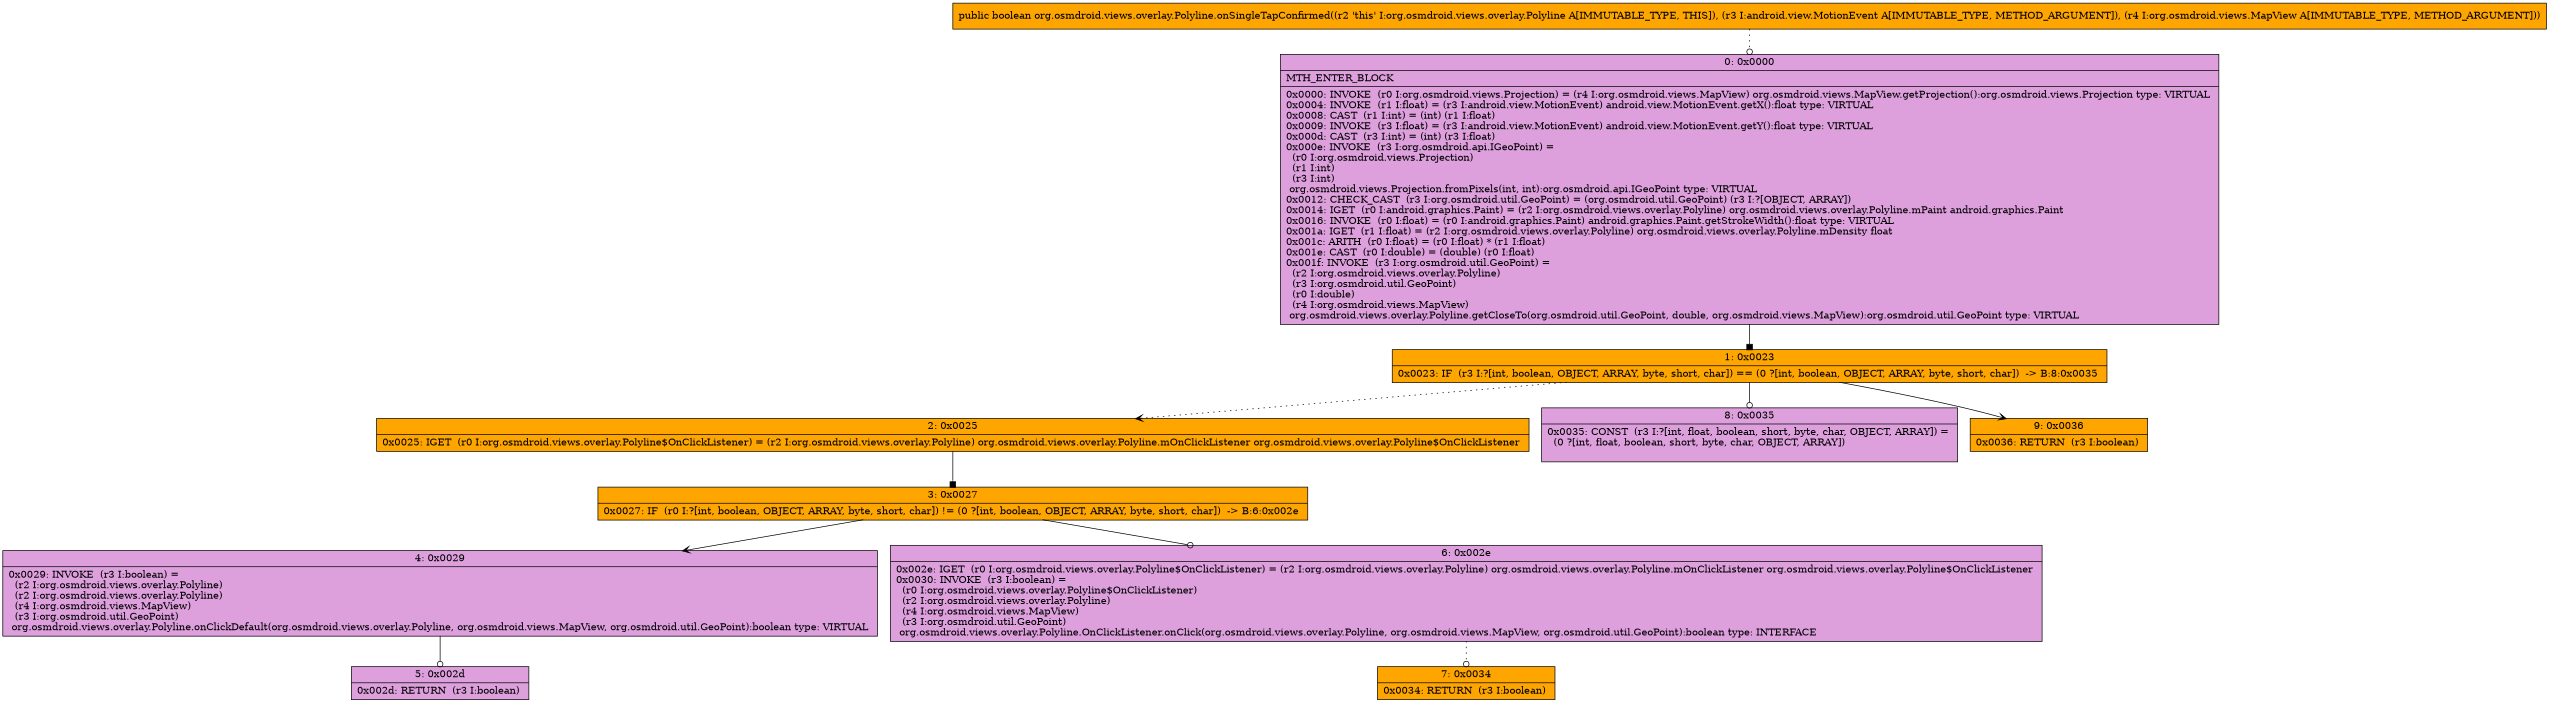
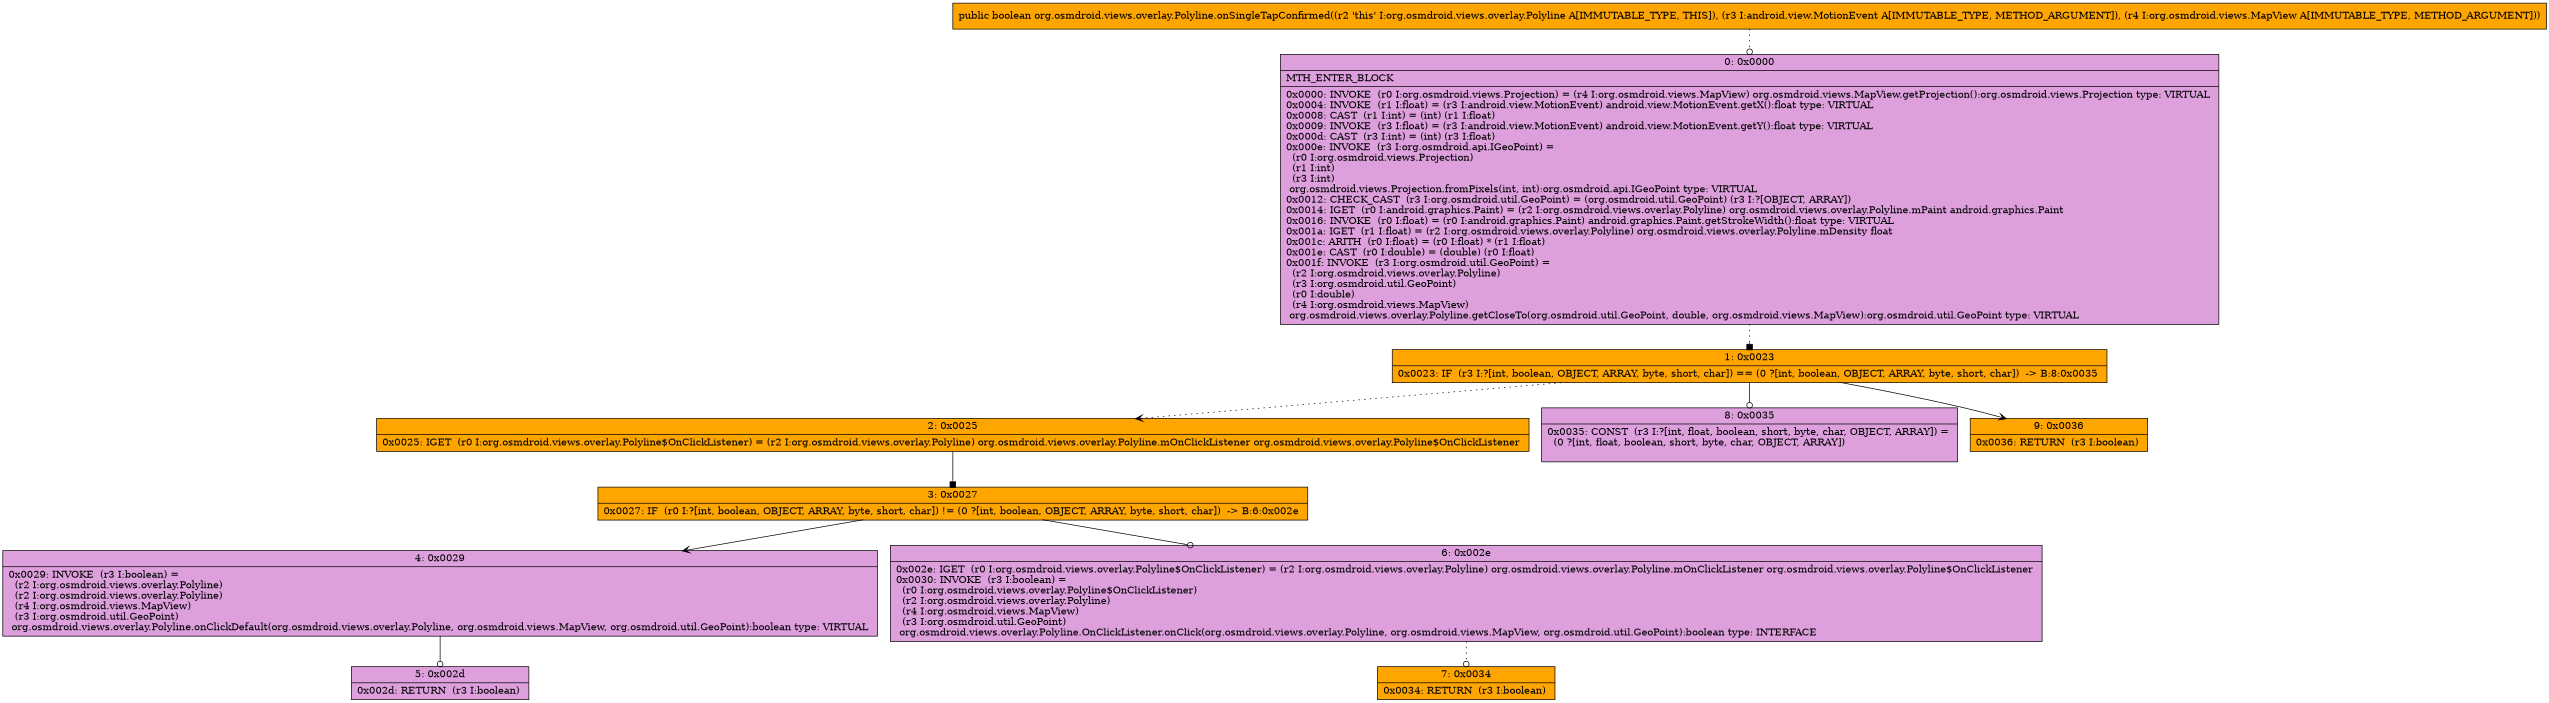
(1750, 333) -> (1750, 333)
